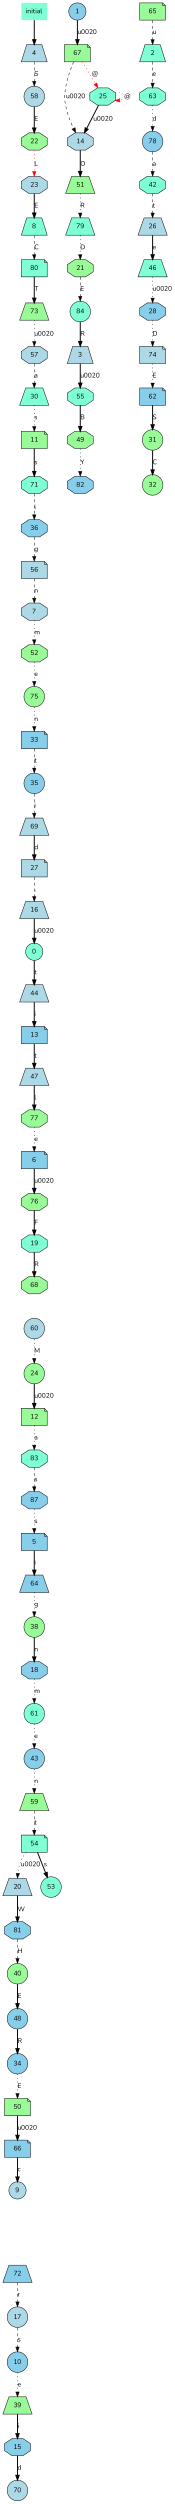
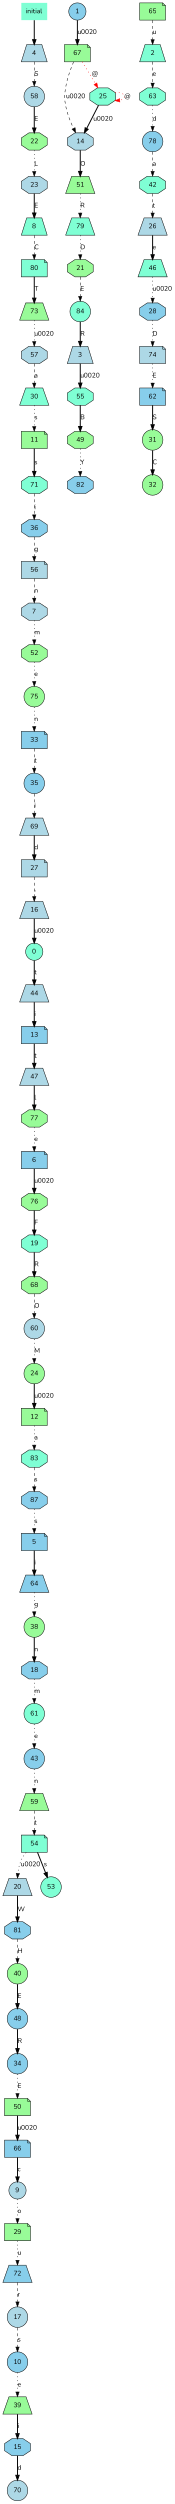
(34, 161) -> (34, 161)
none -> (34, 1304)
none -> (17, 2232)
